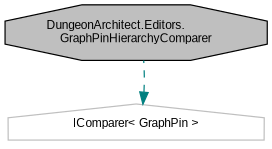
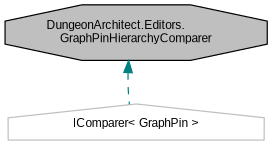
(144, 76) -> (128, 88)
